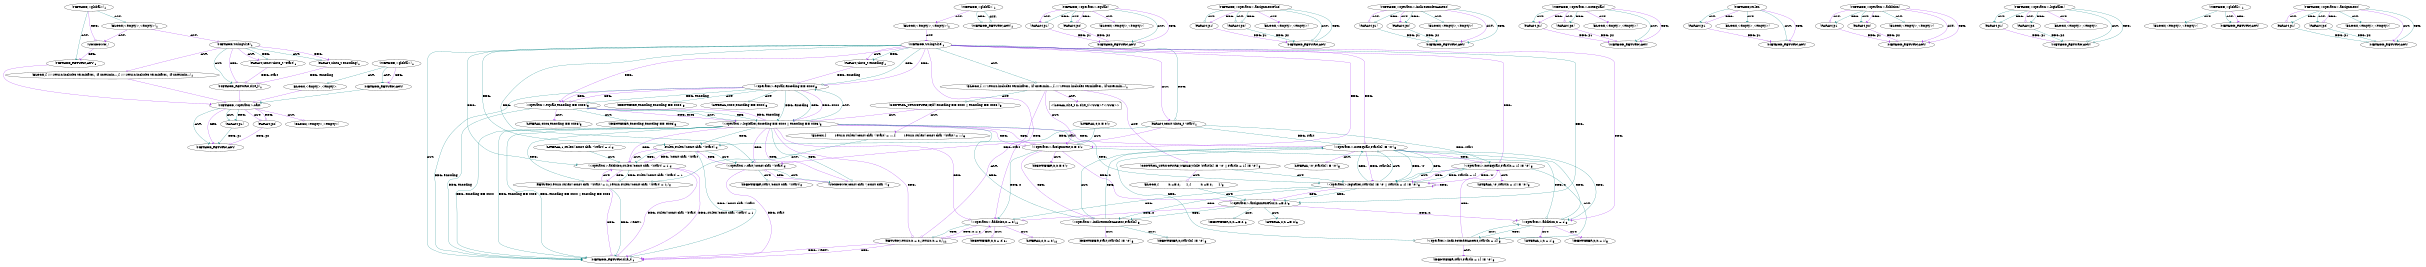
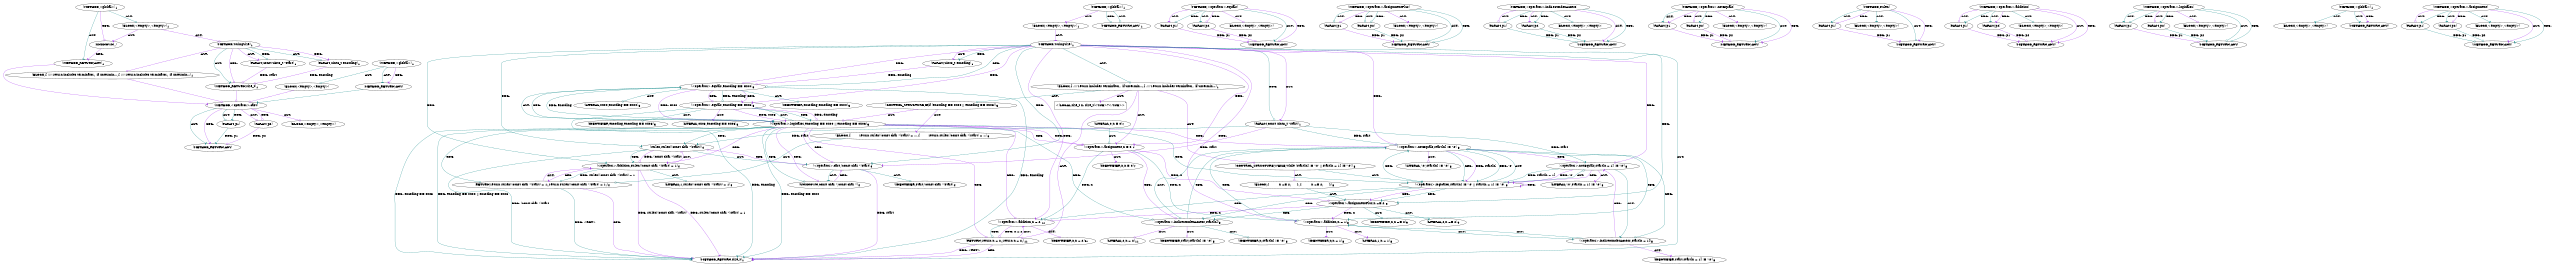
(604, 157) -> (667, 175)
(1017, 231) -> (1155, 232)
(1516, 232) -> (1463, 232)
